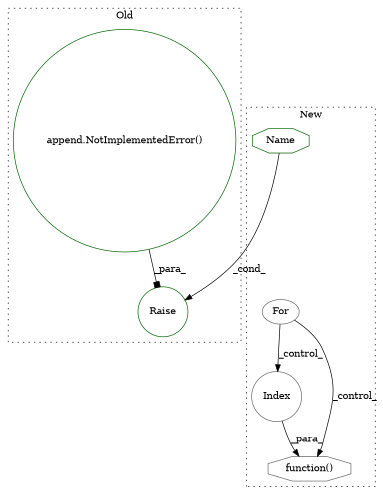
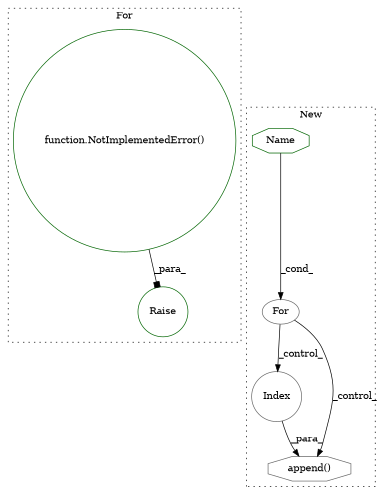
(125, 16) -> (125, 16)
(125, 141) -> (125, 141)
(253, 237) -> (281, 223)
(309, 469) -> (309, 469)
